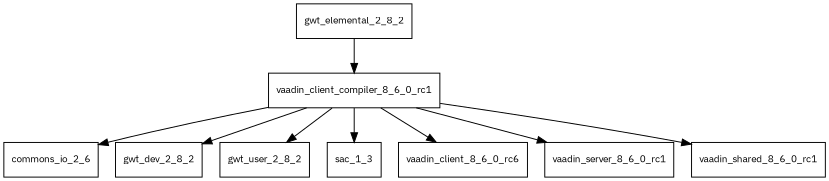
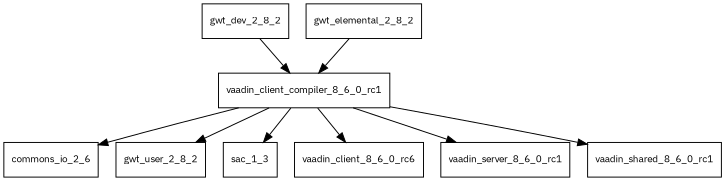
(259, 124) -> (272, 52)
